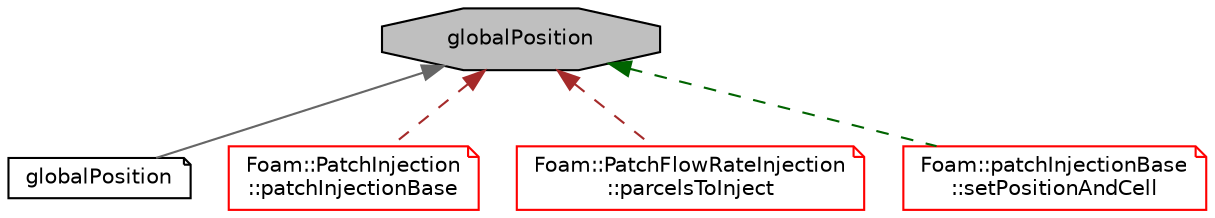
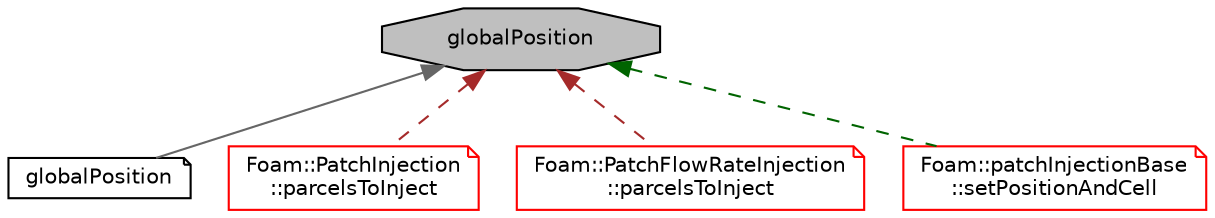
(354, 178) -> (354, 178)
